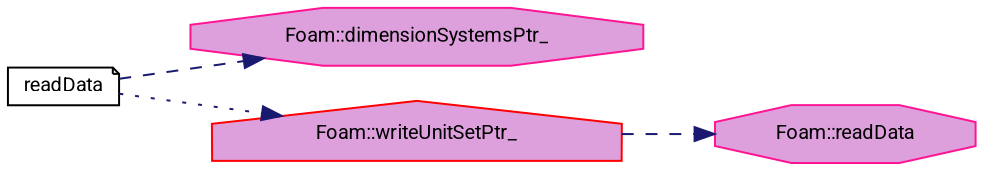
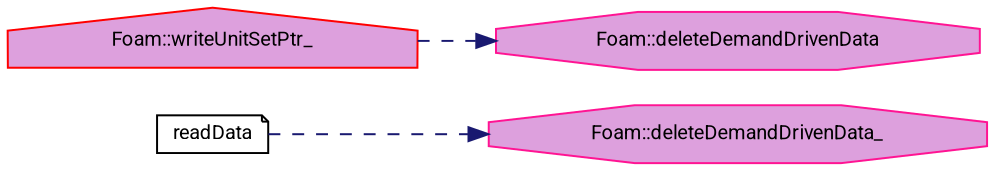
(417, 37) -> (738, 134)
(190, 103) -> none
(845, 134) -> (738, 41)
